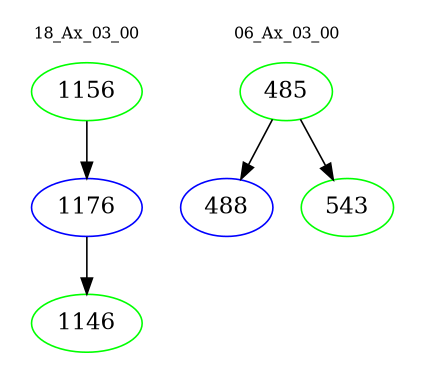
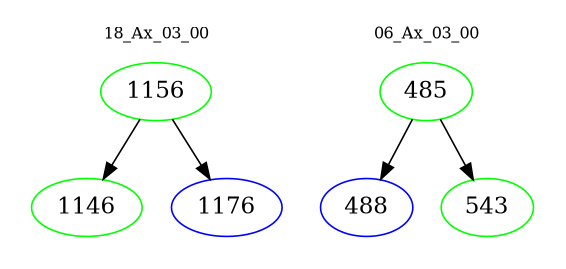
(87, 257) -> (126, 142)
